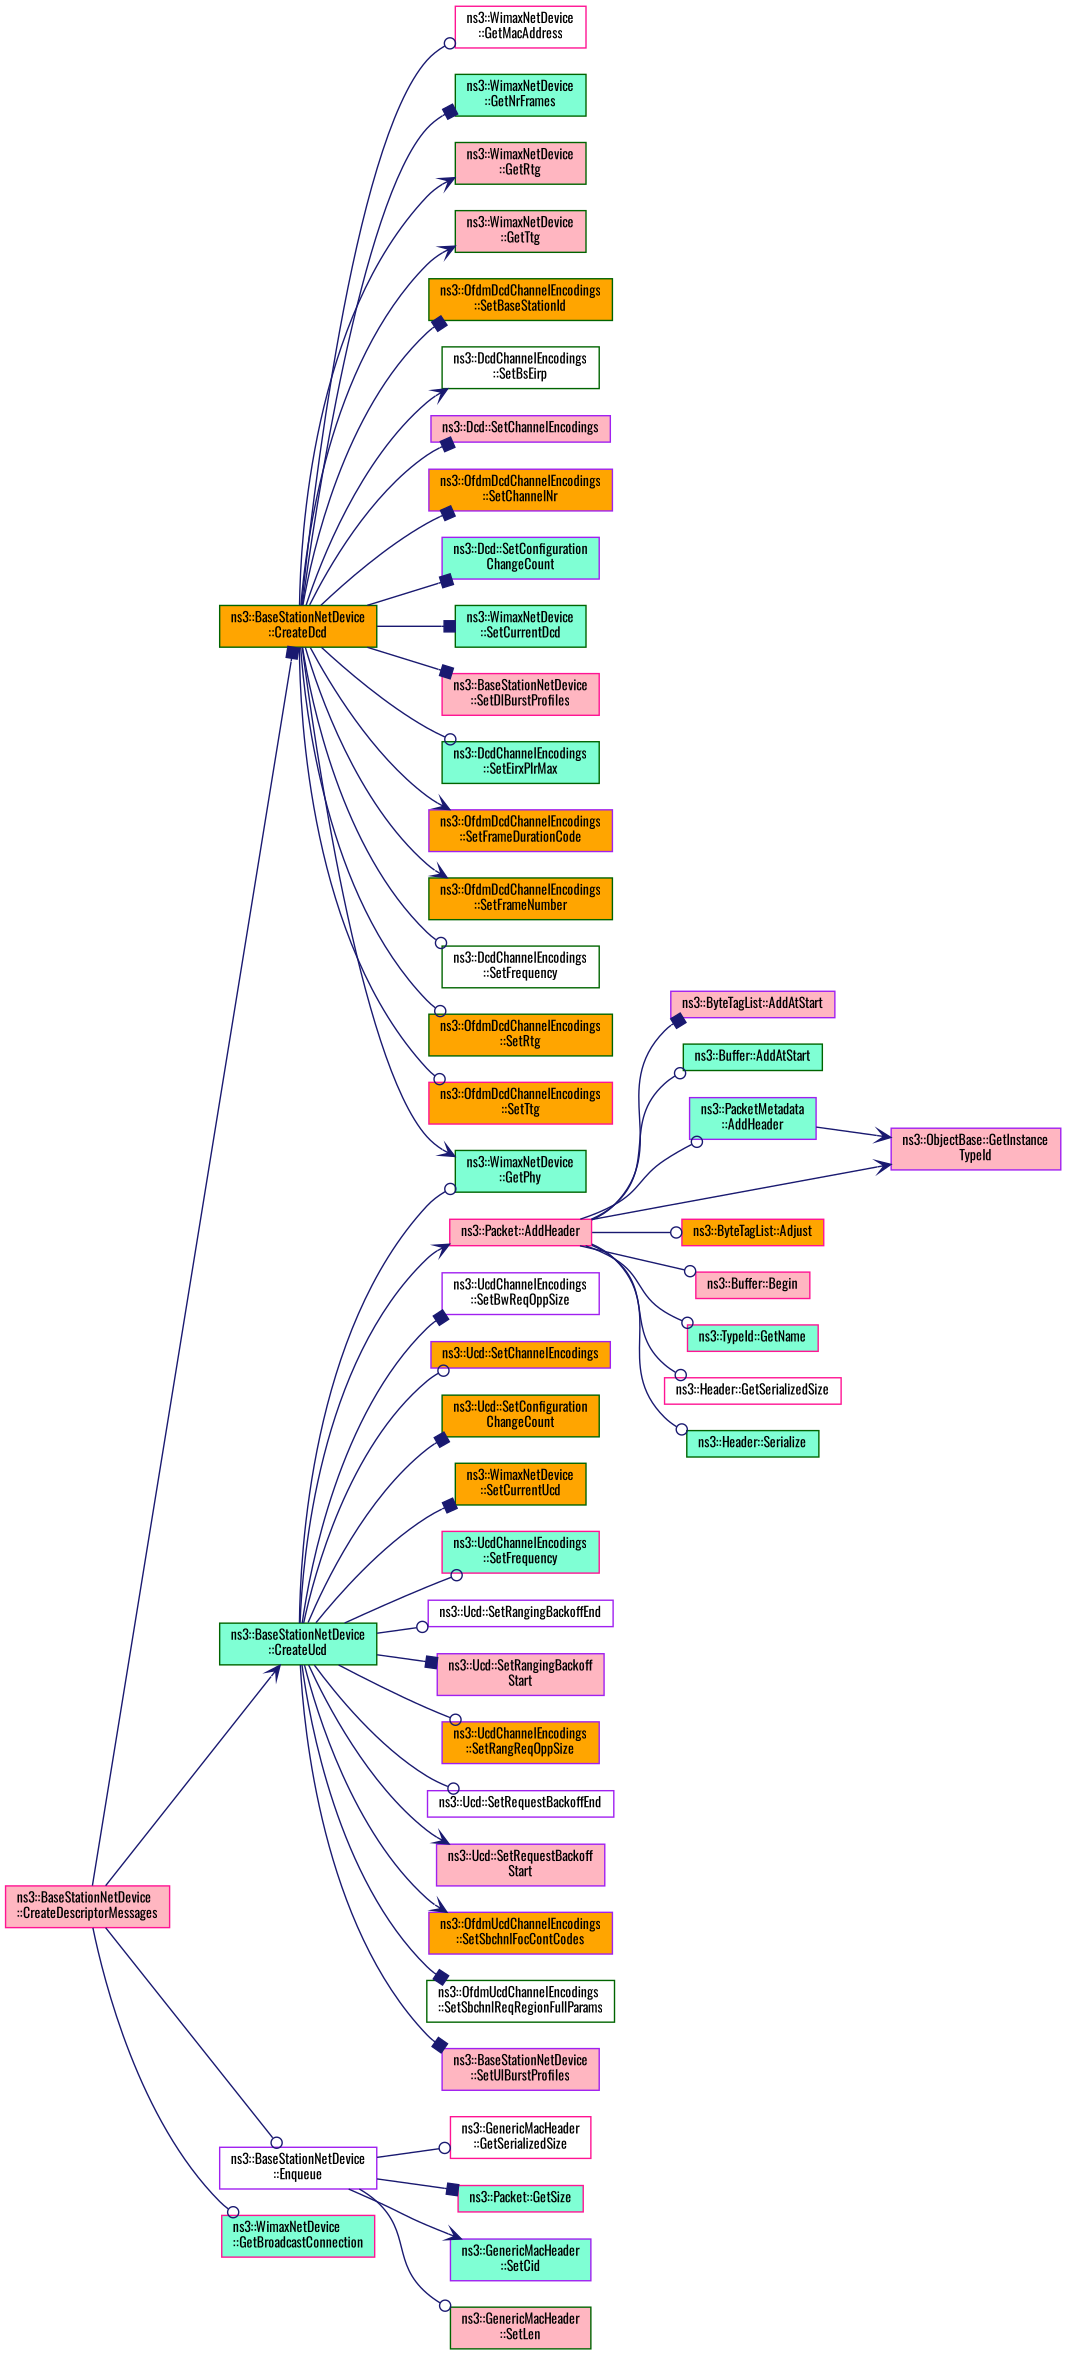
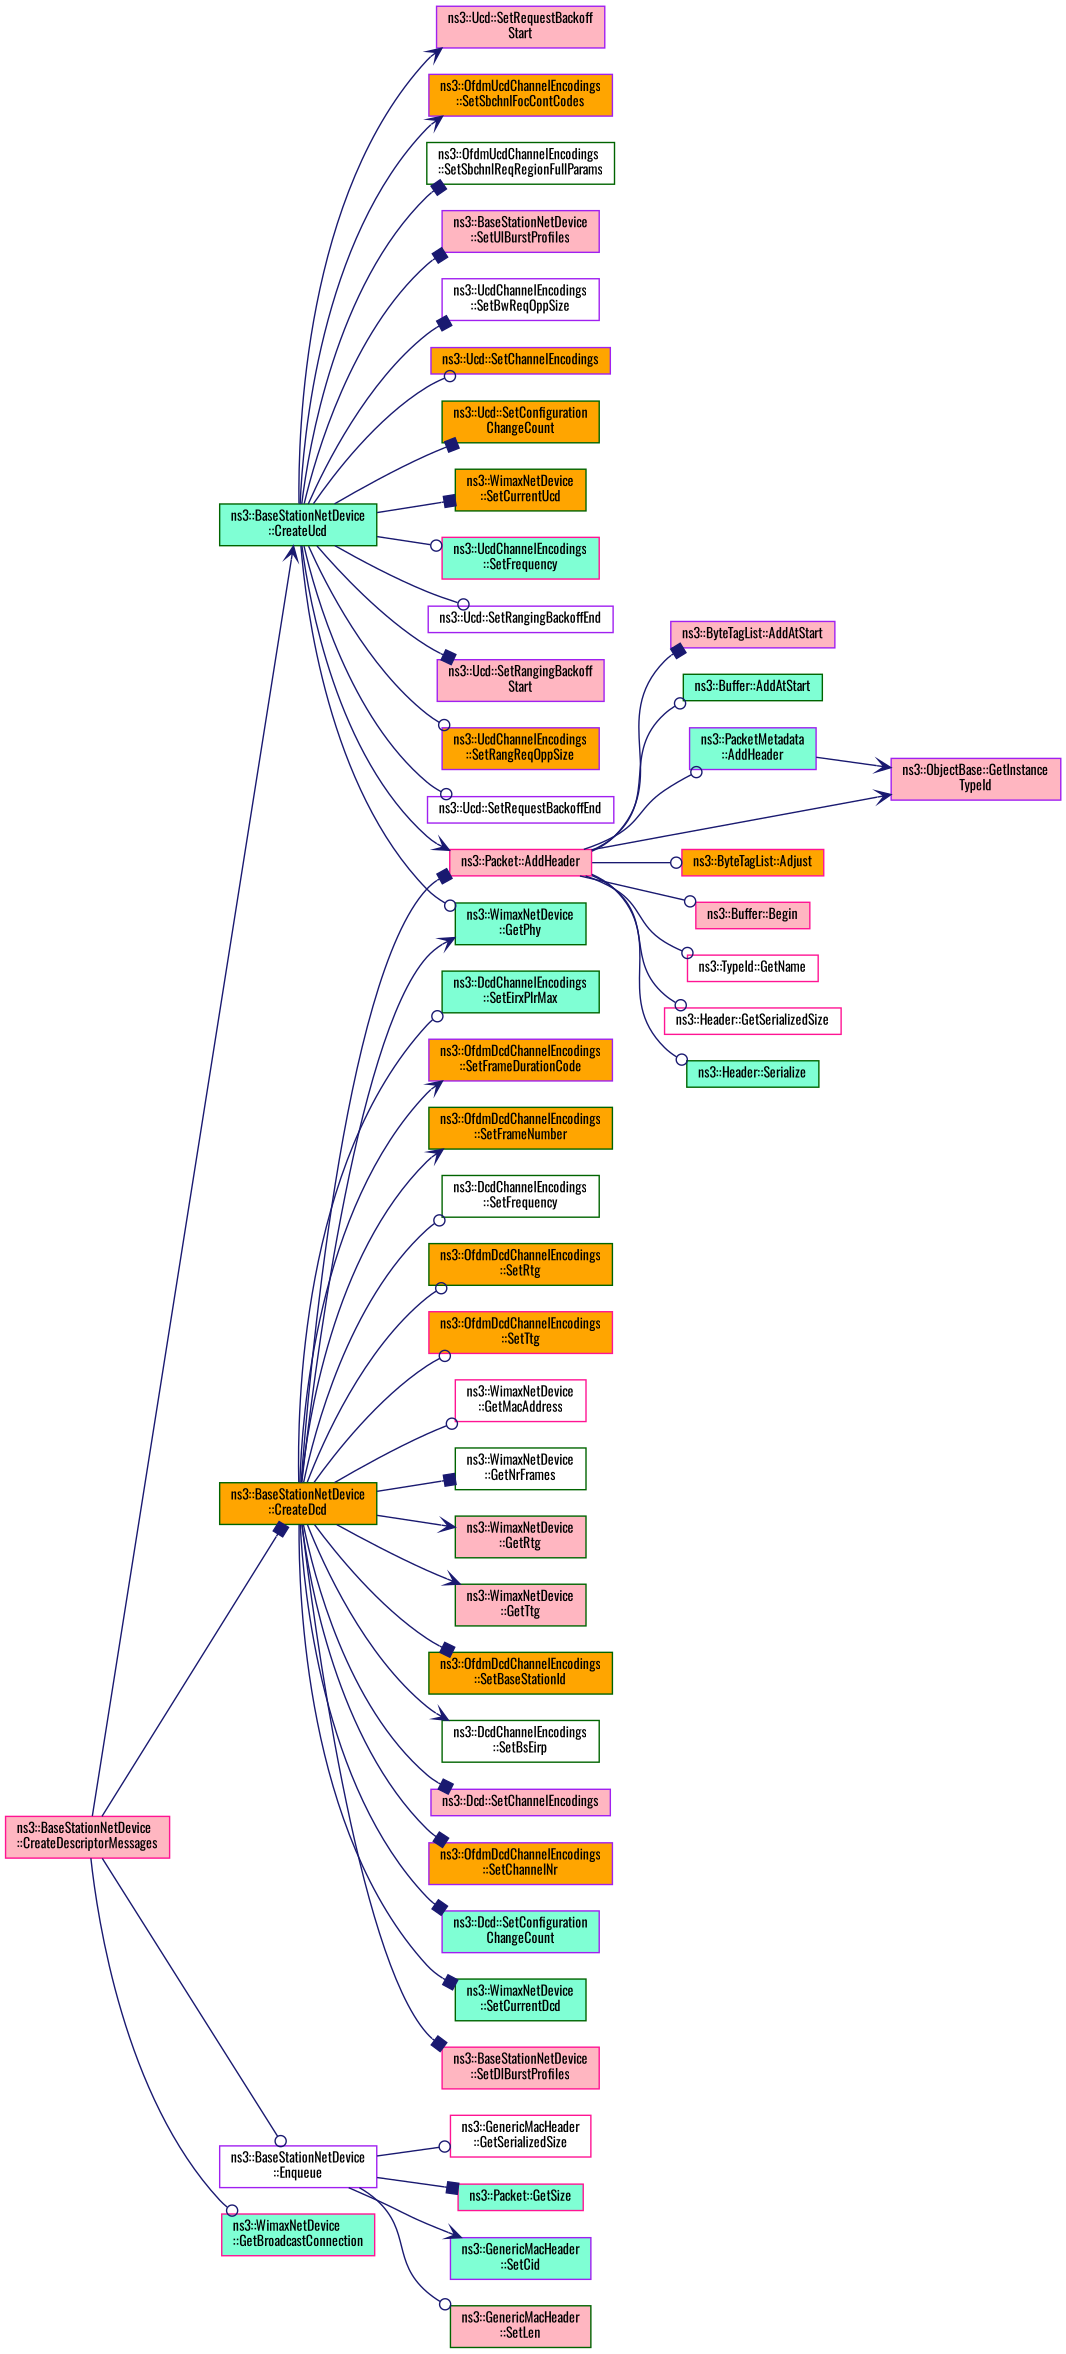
(521, 95) -> (521, 1469)
none -> (340, 1157)
(753, 1338) -> (753, 968)
